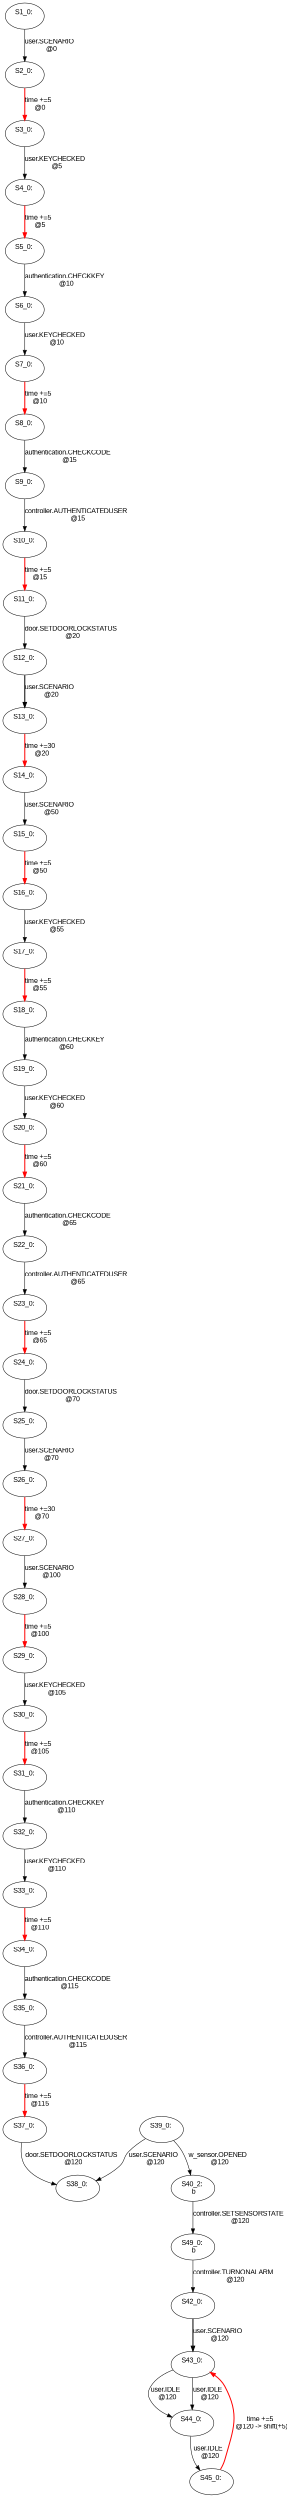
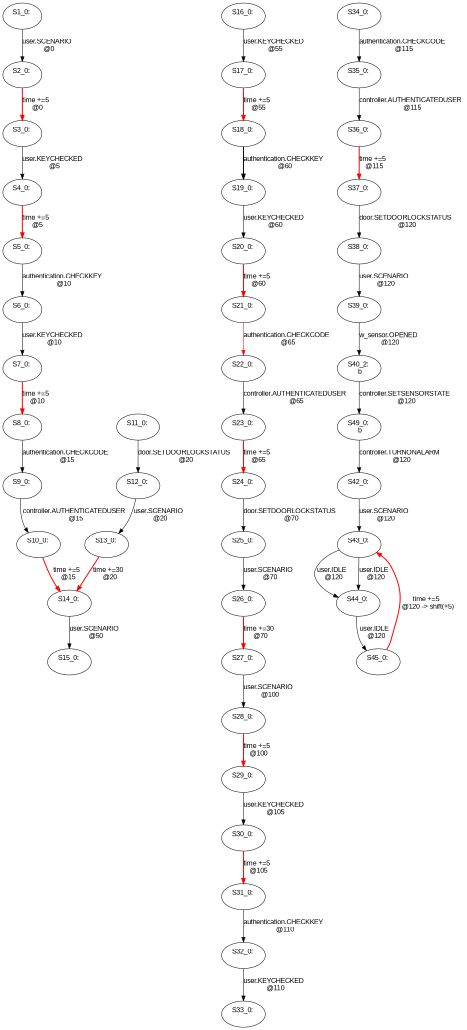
(25, 571) -> (49, 573)
(25, 689) -> (131, 515)
(25, 865) -> none
(25, 1041) -> (243, 160)
(25, 1217) -> (243, 337)
(25, 1922) -> none
(124, 2160) -> (359, 278)
(193, 2333) -> (359, 513)
